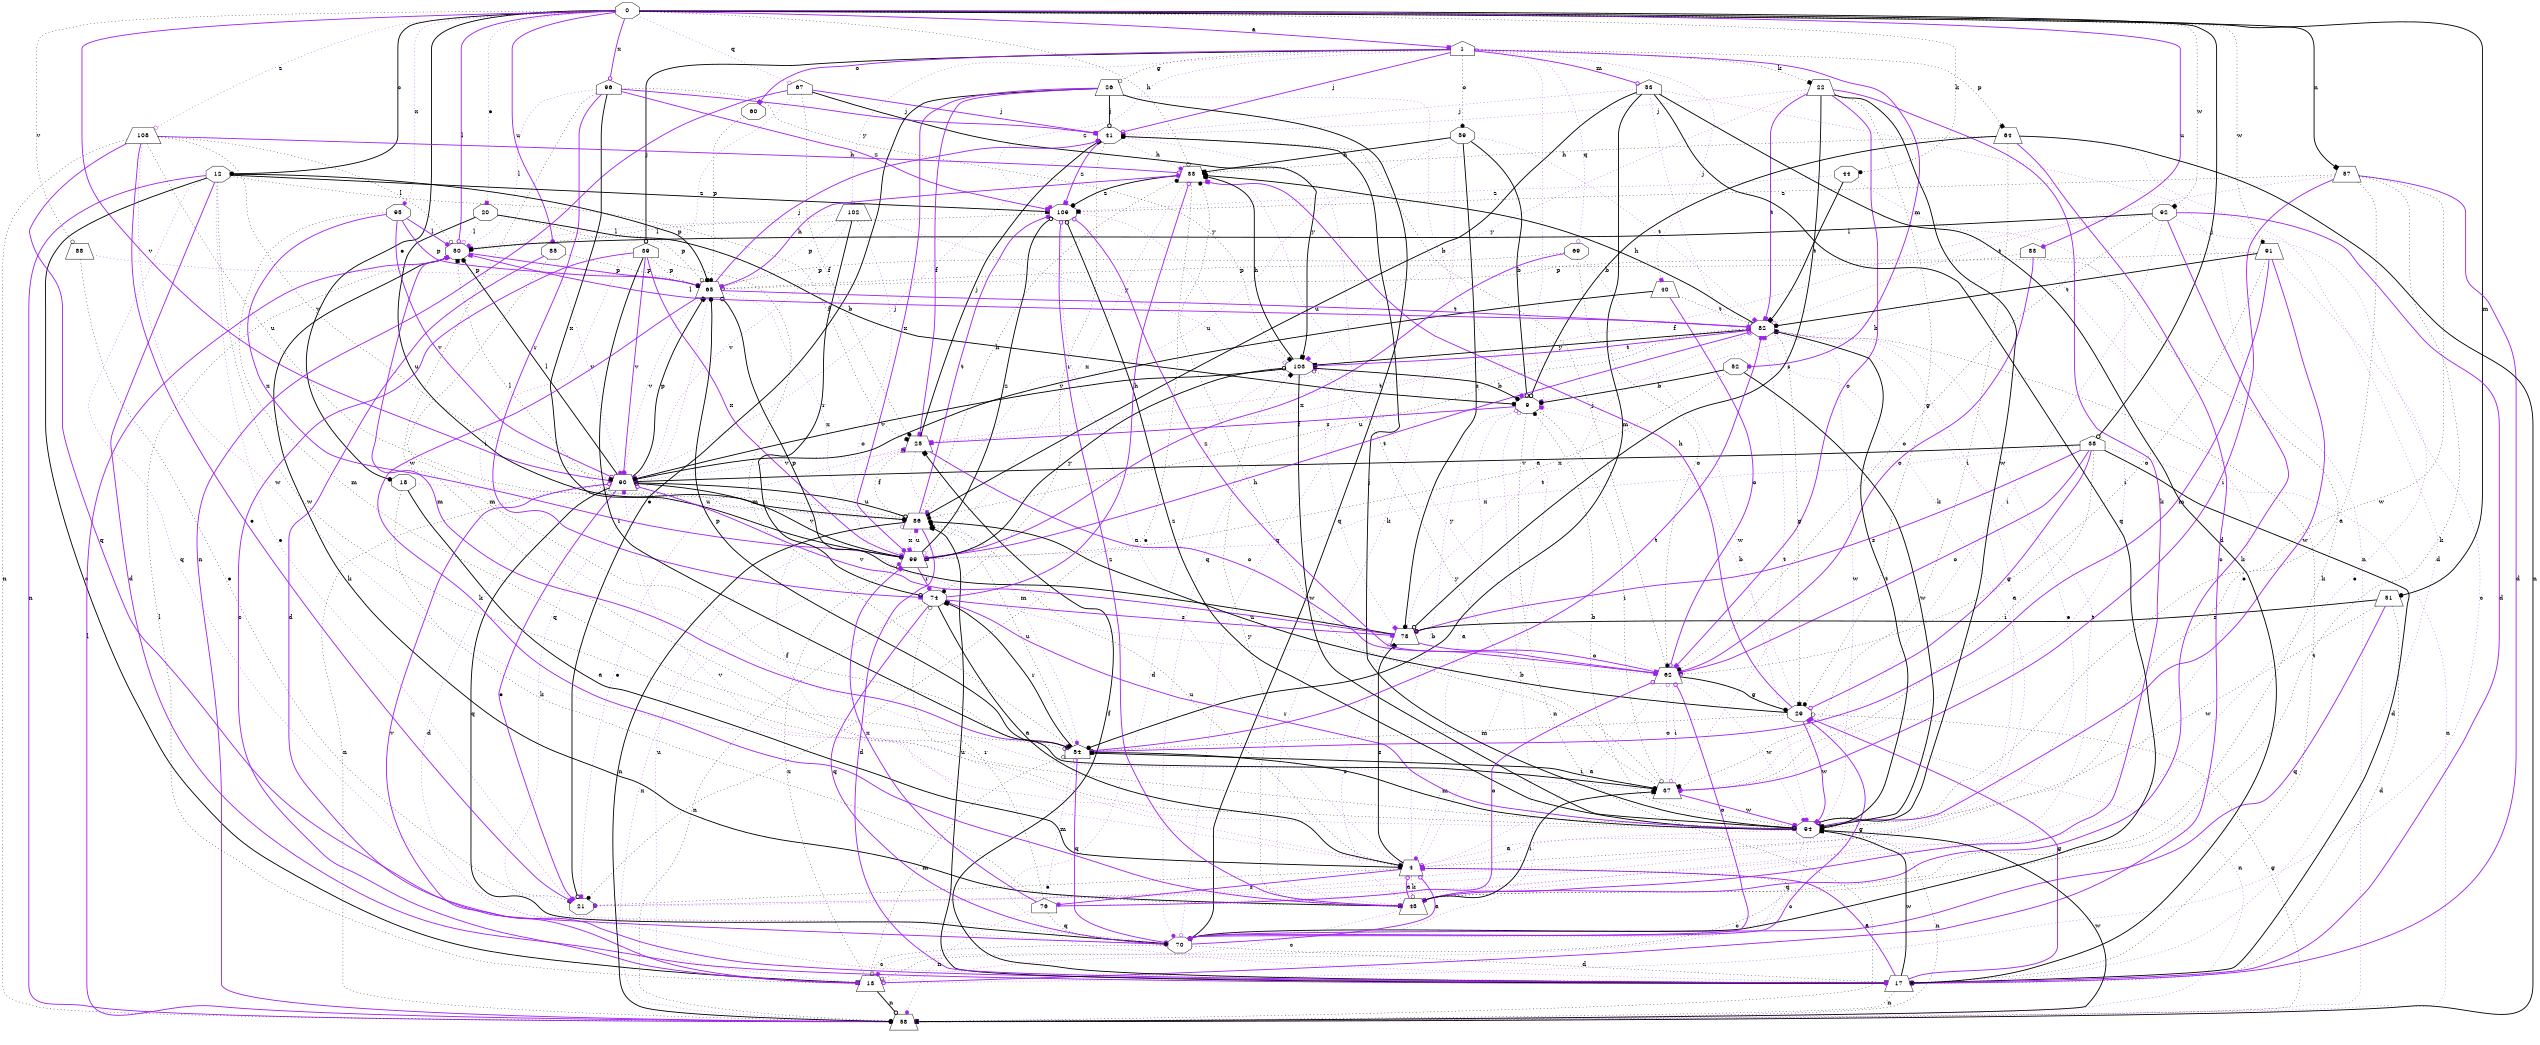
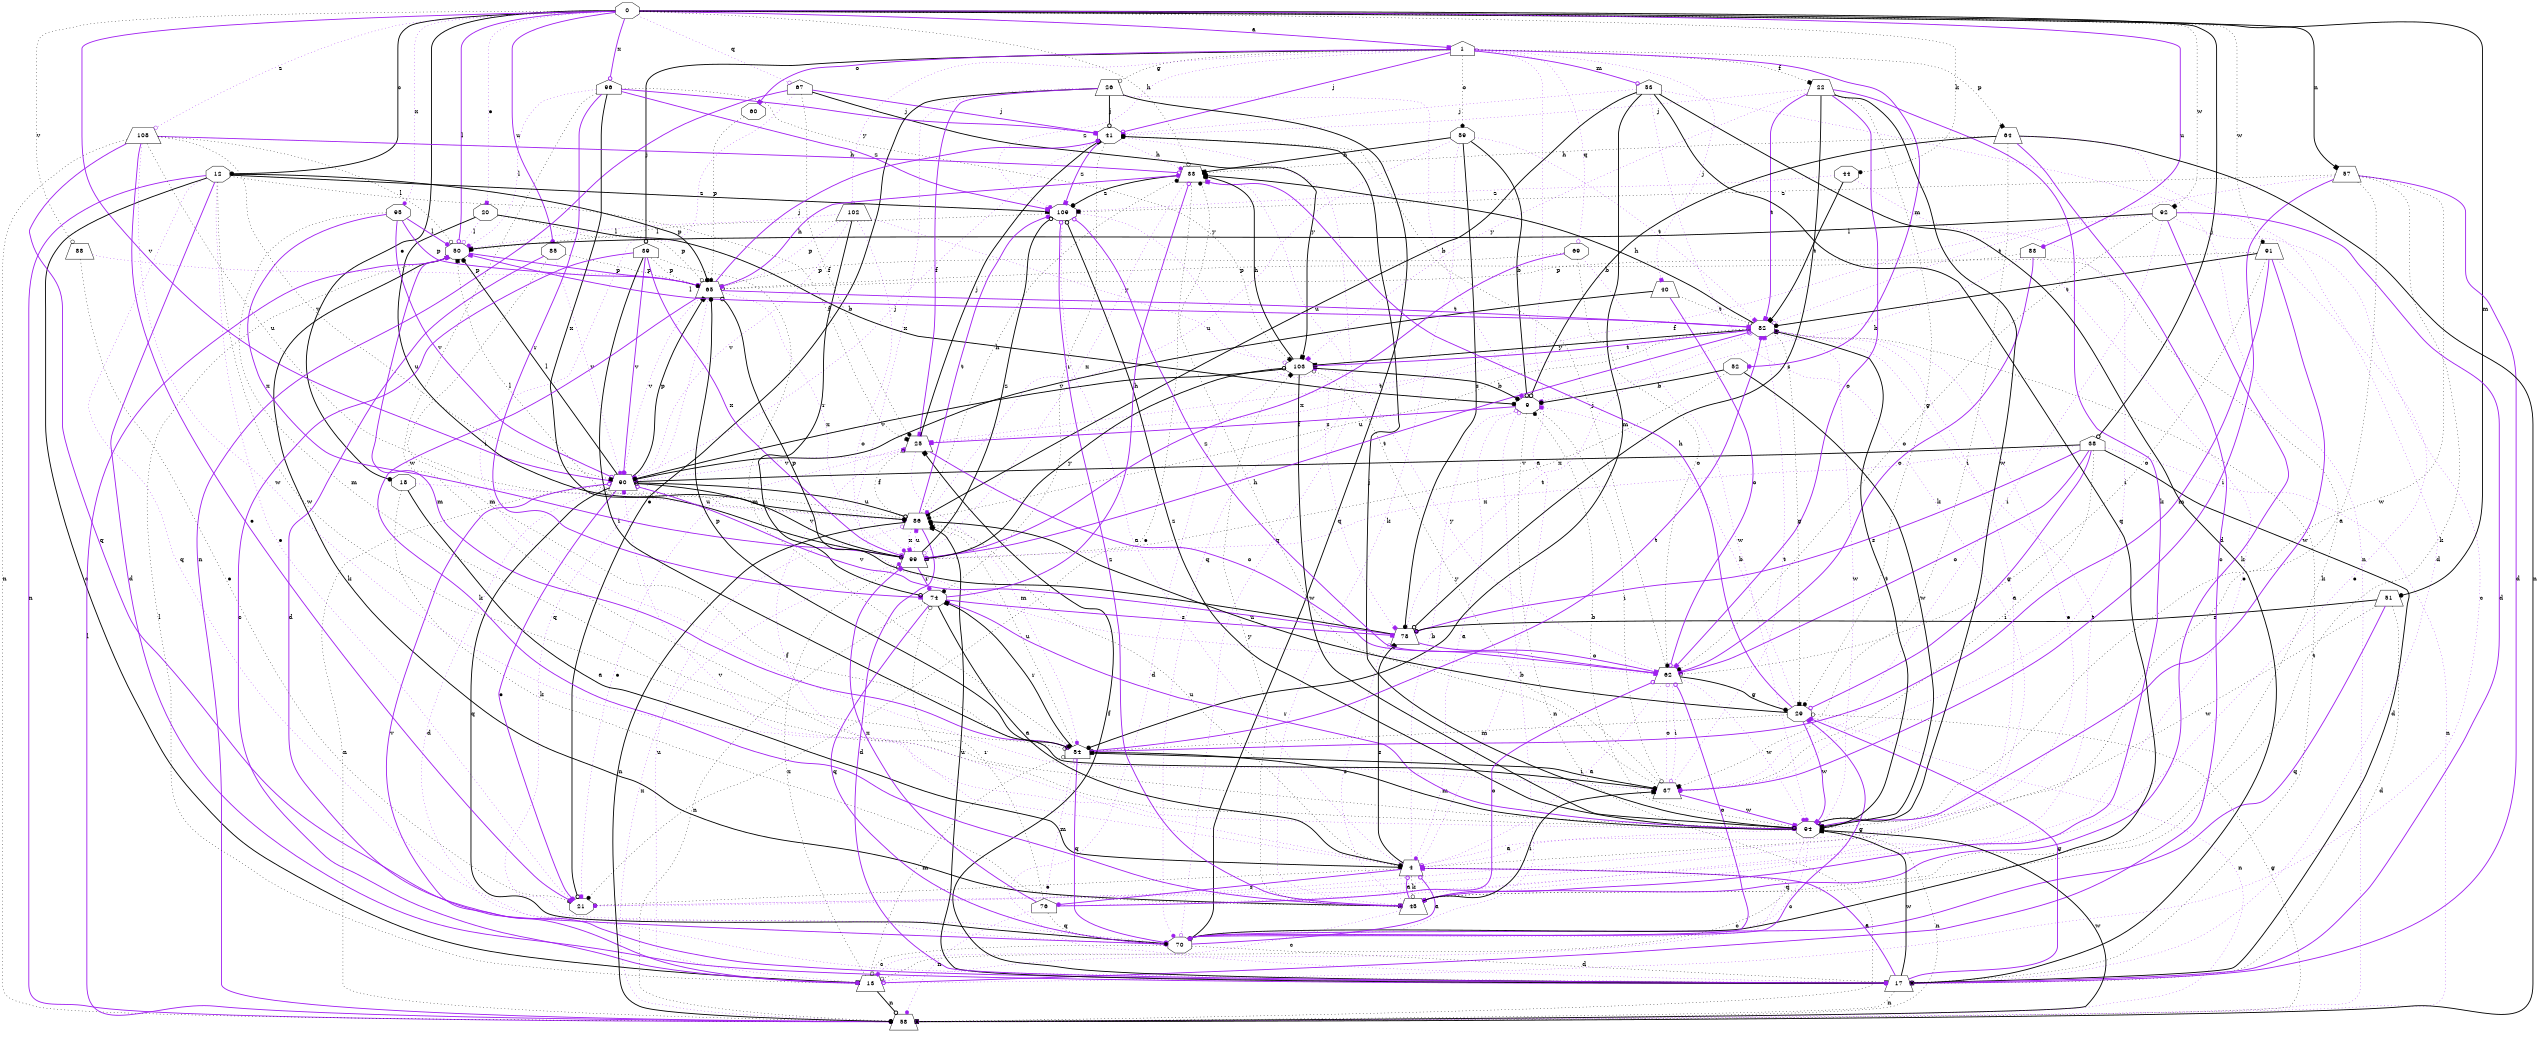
(1780, 68) -> (1780, 68)
(916, 257) -> (916, 257)
